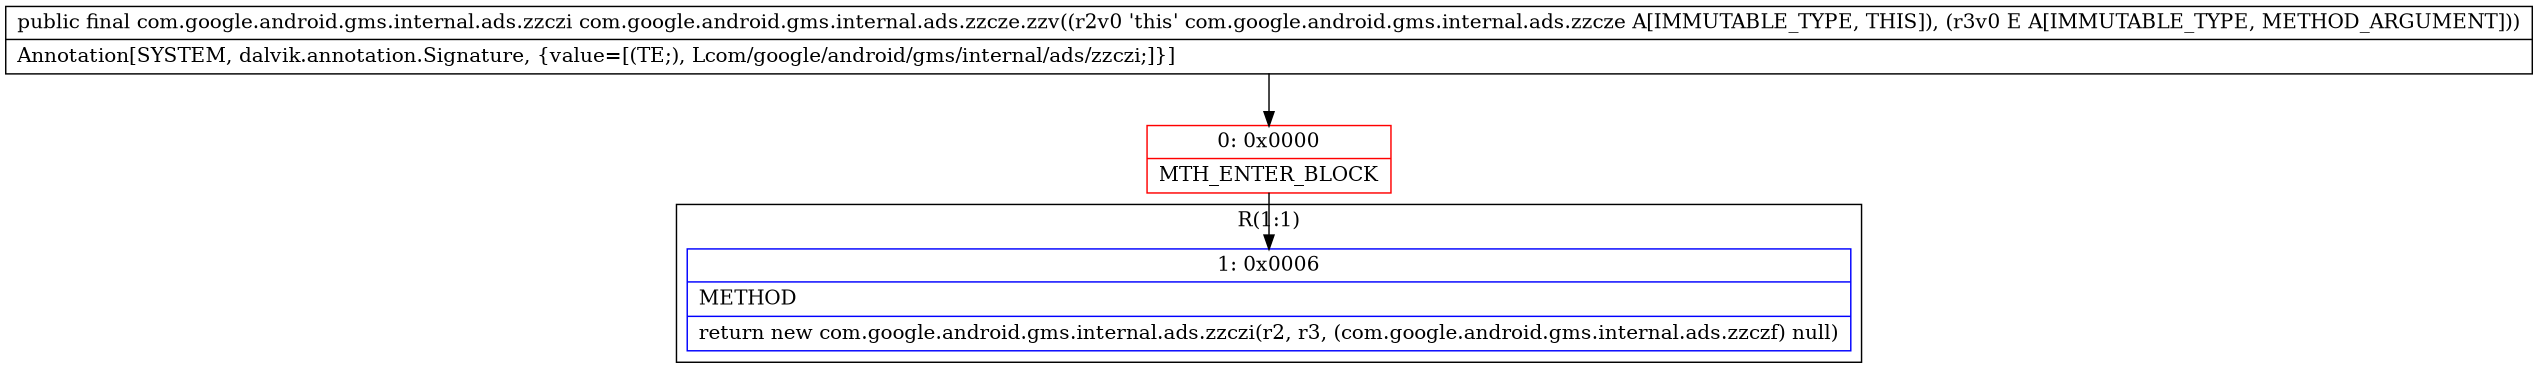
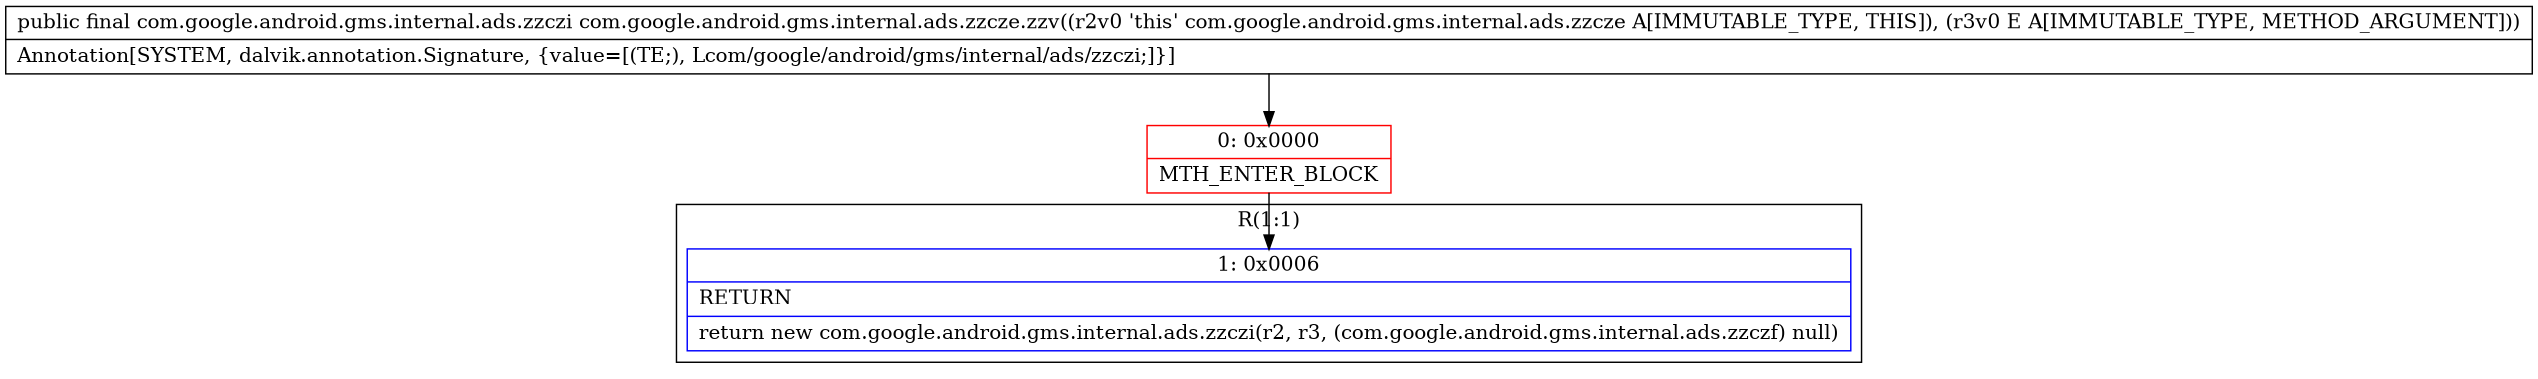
(748, 298) -> (745, 298)
